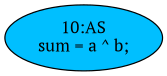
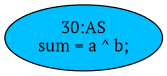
(84, 38) -> (84, 38)
